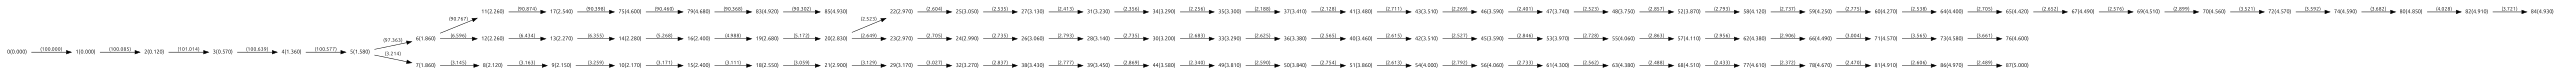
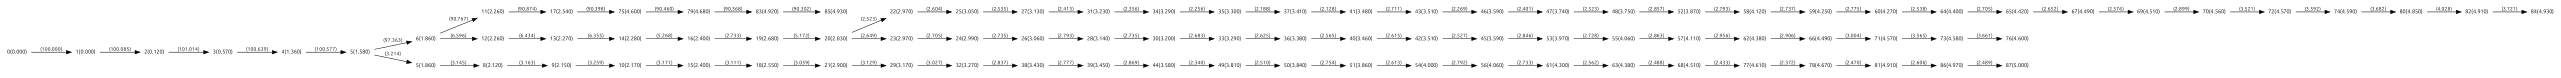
(733, 36) -> (733, 36)
(1263, 63) -> (1263, 63)
(426, 66) -> (426, 66)
